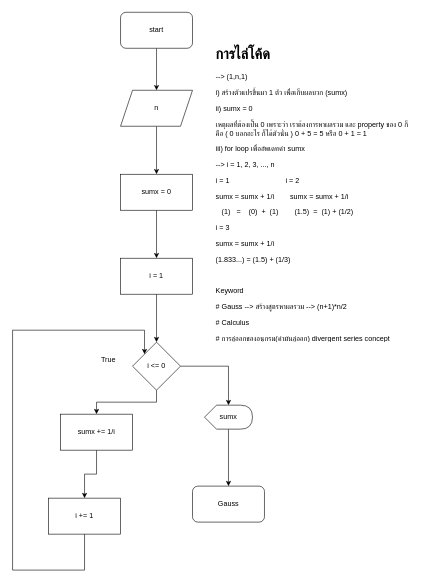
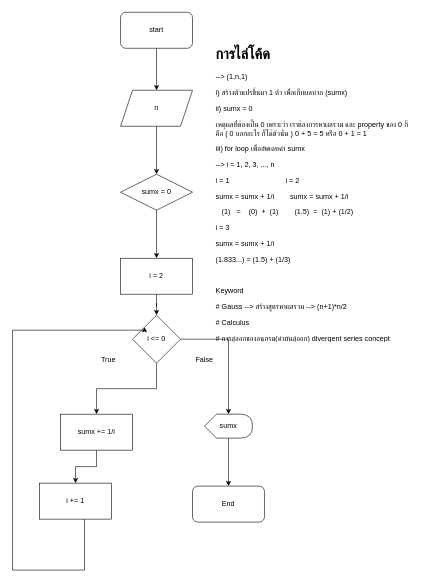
(156, 192) -> (156, 192)
(156, 276) -> (156, 276)
none -> (204, 360)
(156, 366) -> (156, 339)
(228, 417) -> (228, 426)
(228, 504) -> (228, 504)
(84, 516) -> (75, 501)
